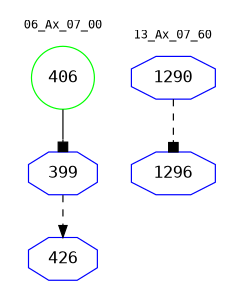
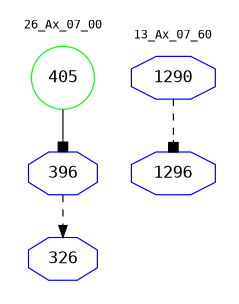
(64, 26) -> (64, 26)
(63, 78) -> (63, 78)
(63, 173) -> (63, 173)
(63, 259) -> (63, 259)
